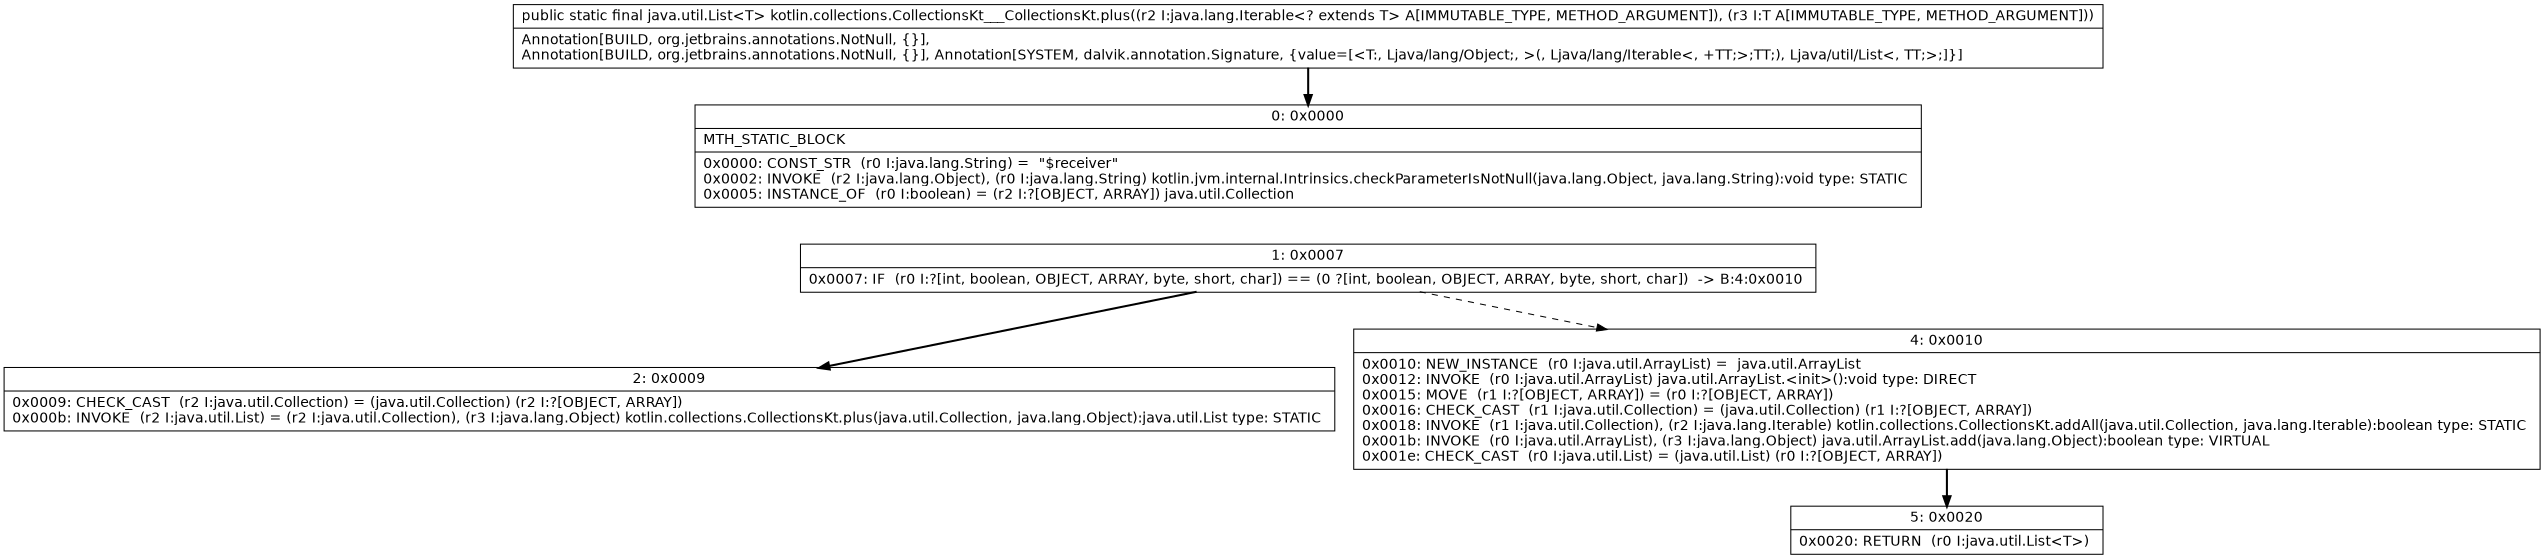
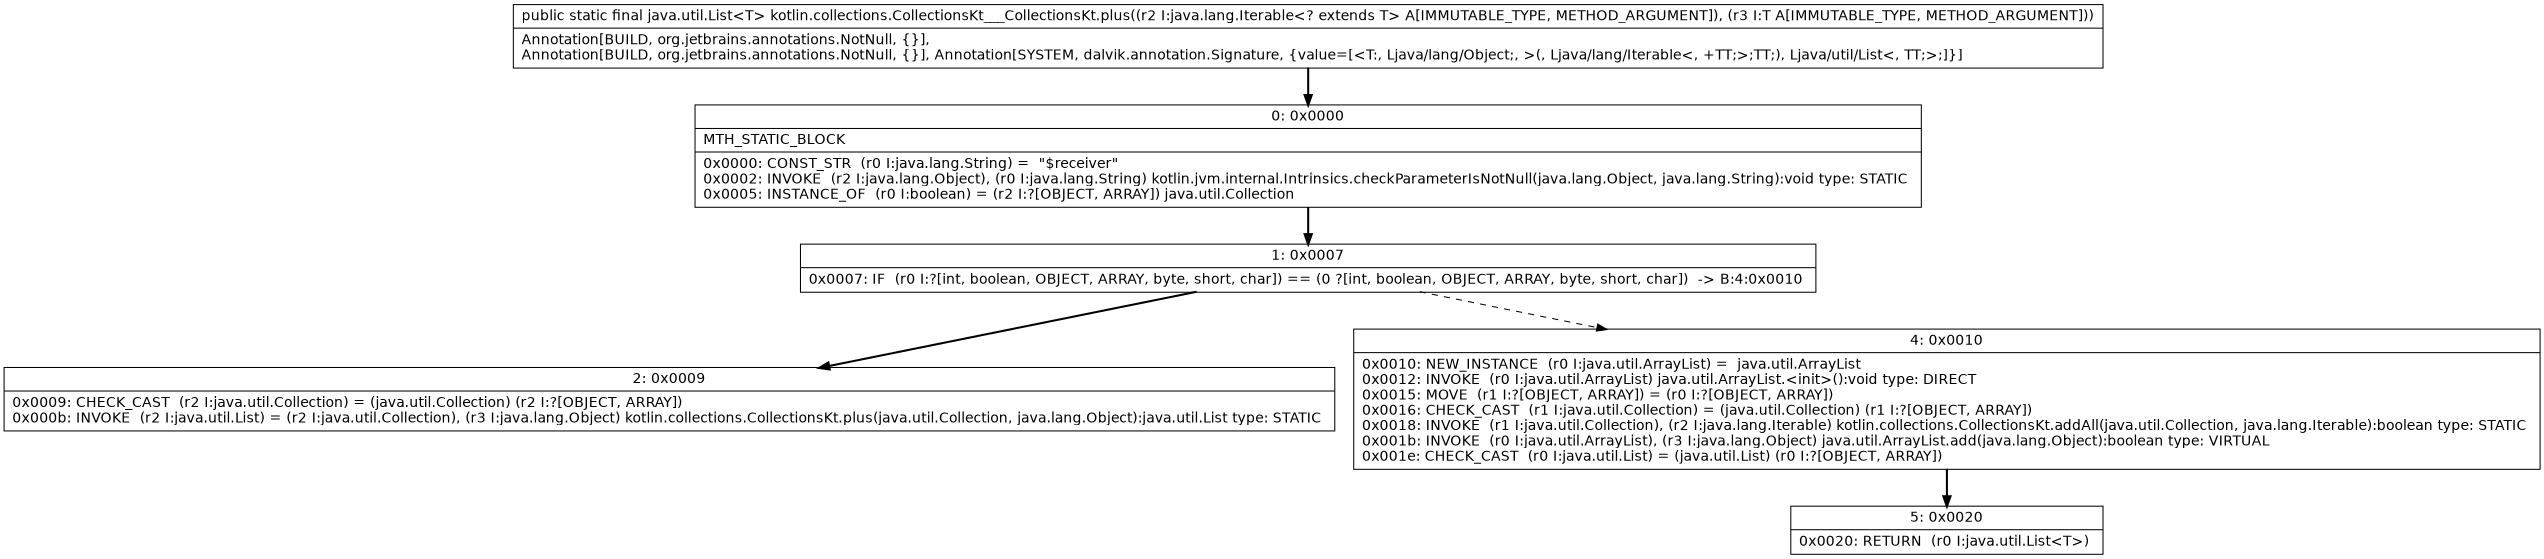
none -> (1308, 221)
